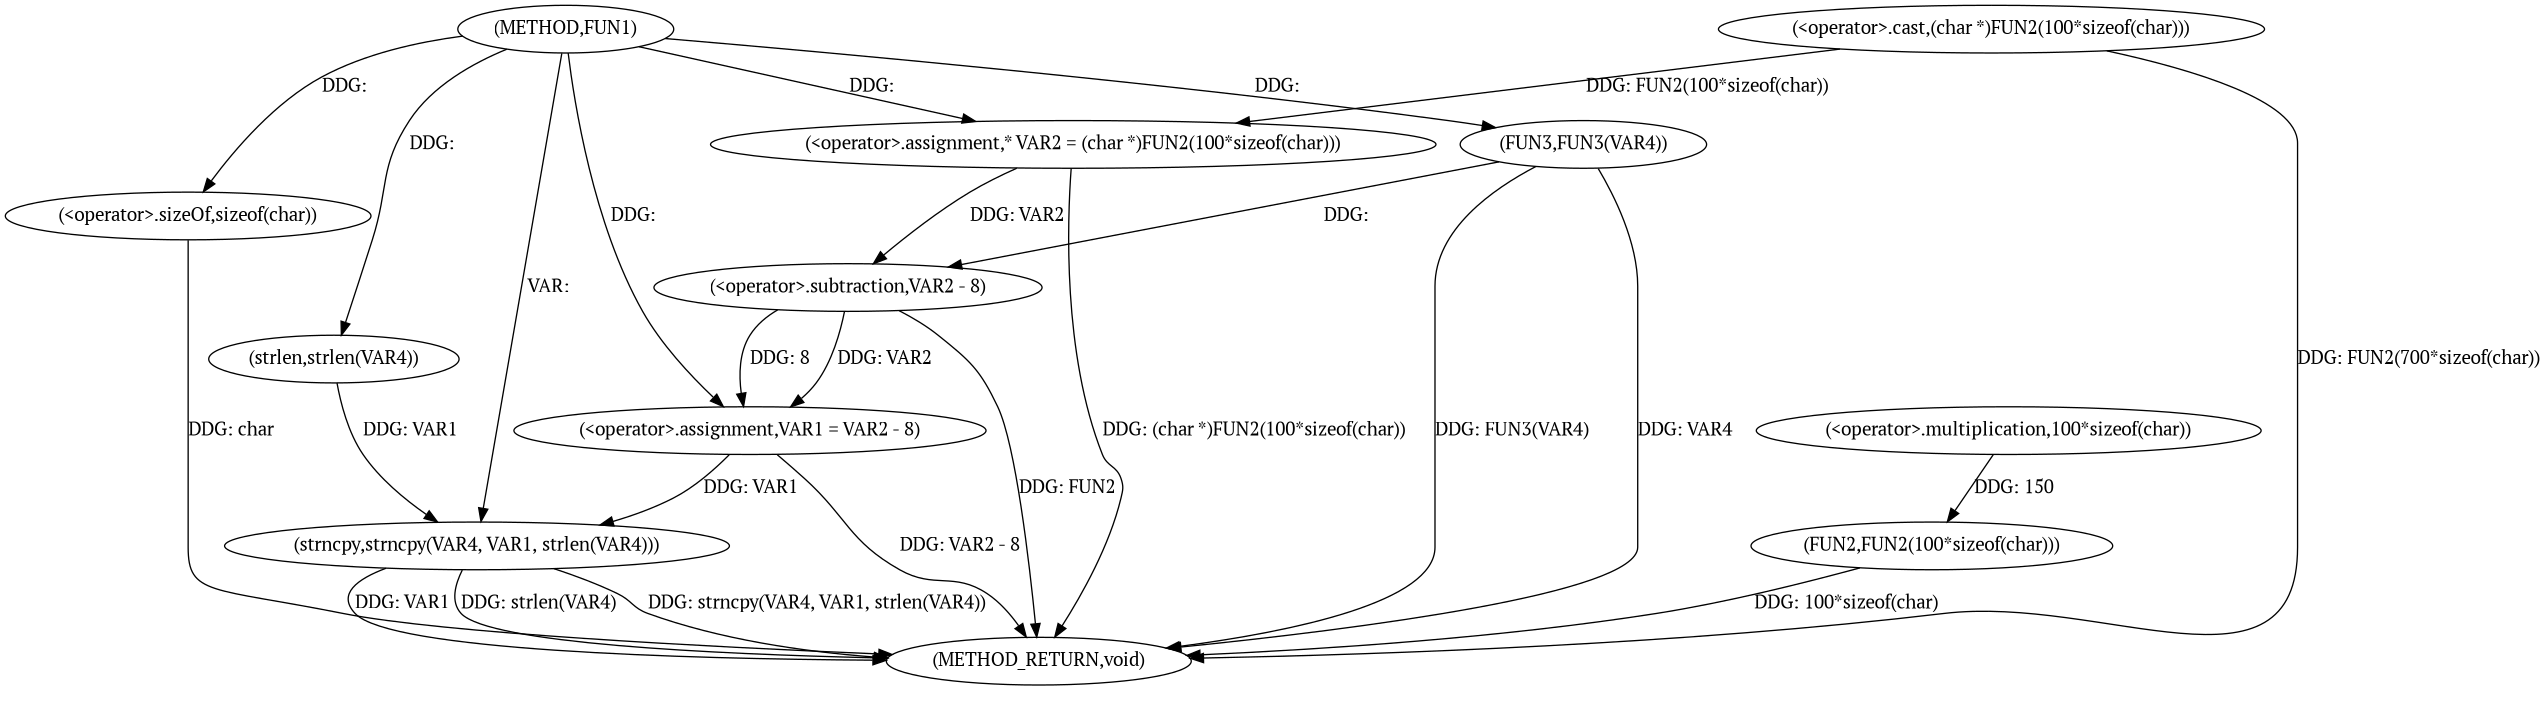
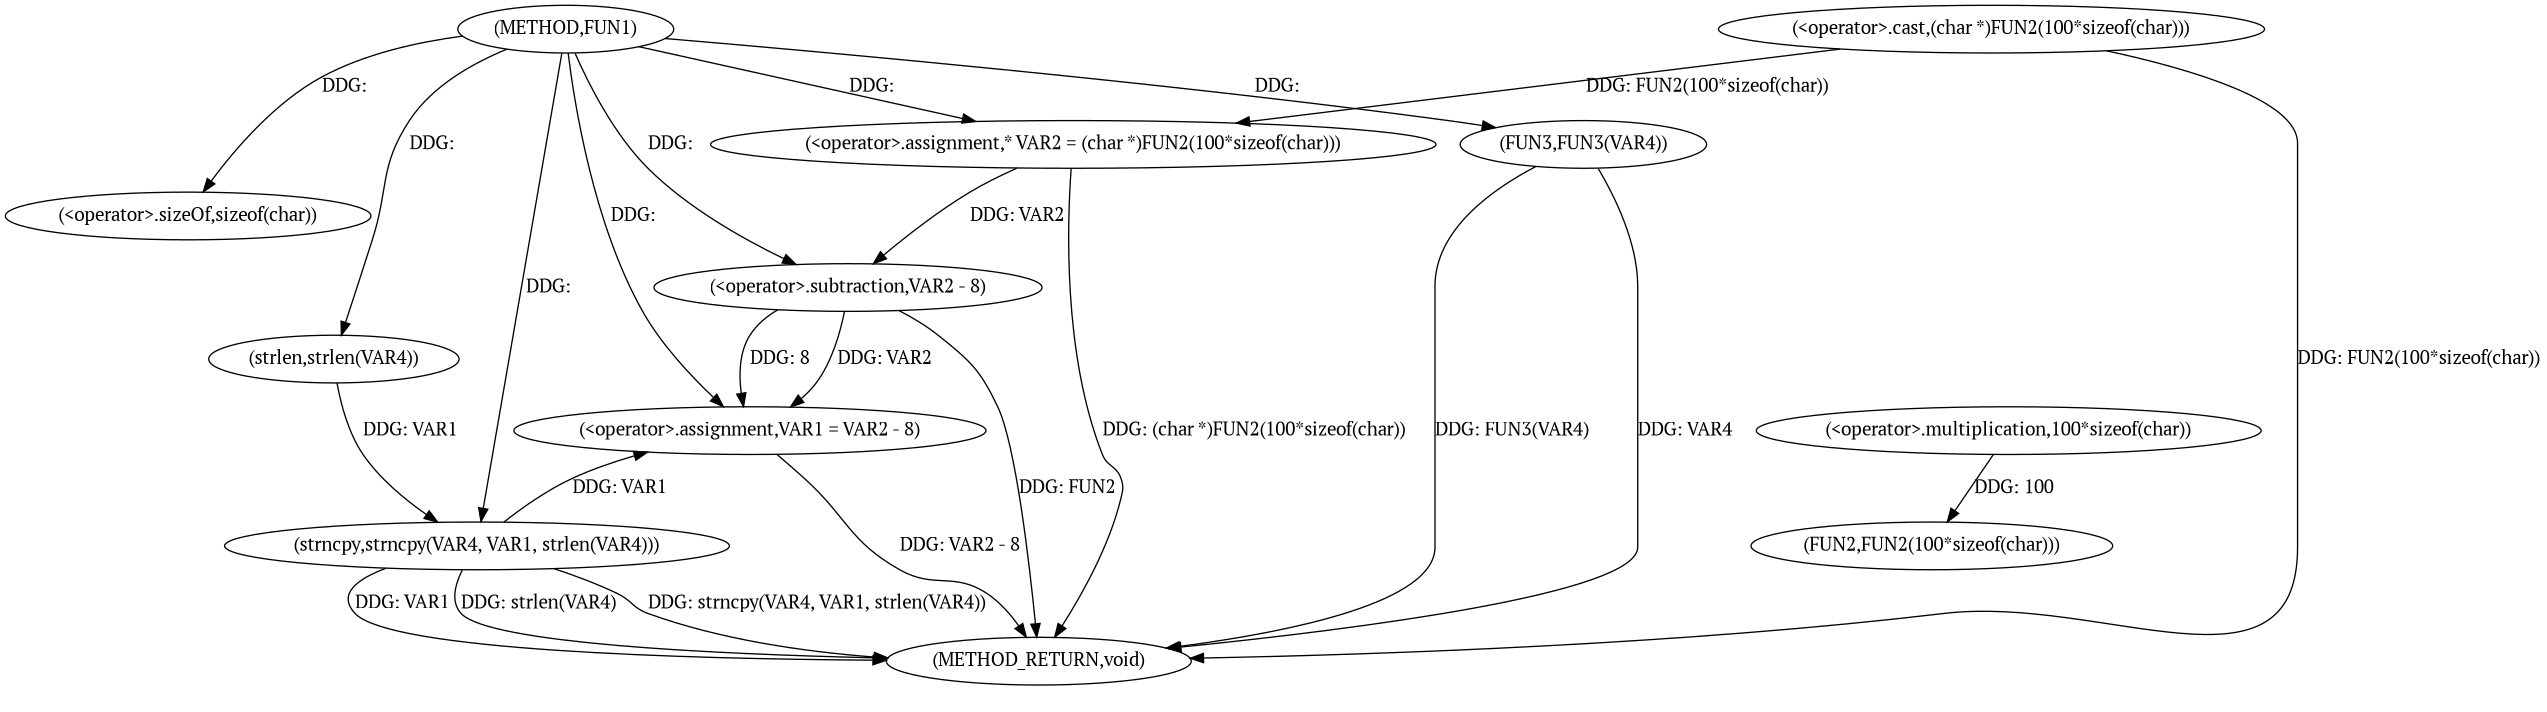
(1230, 213) -> (658, 177)
(551, 288) -> (551, 288)
(2419, 359) -> (2419, 359)
(2015, 488) -> (2015, 488)
(676, 497) -> (565, 482)
(340, 613) -> none
(1533, 630) -> none
